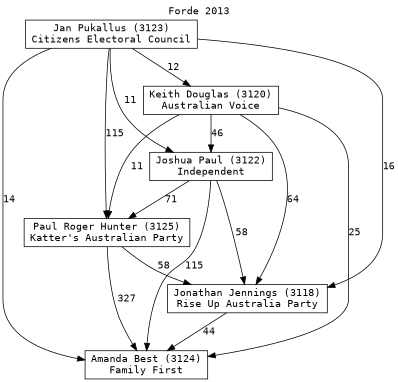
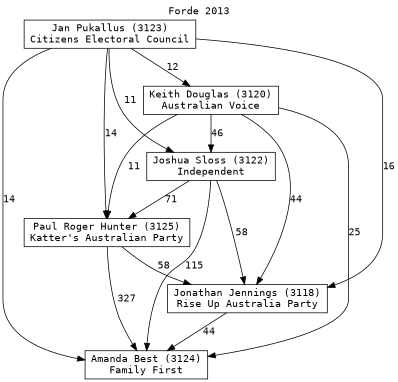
(115, 133) -> (111, 133)
(211, 166) -> (211, 166)
(293, 200) -> (296, 200)
